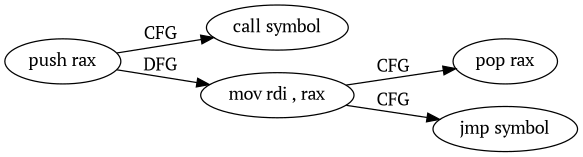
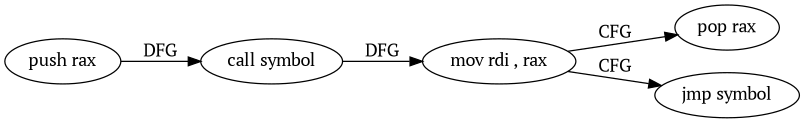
(161, 34) -> (161, 52)
(157, 76) -> (376, 61)
